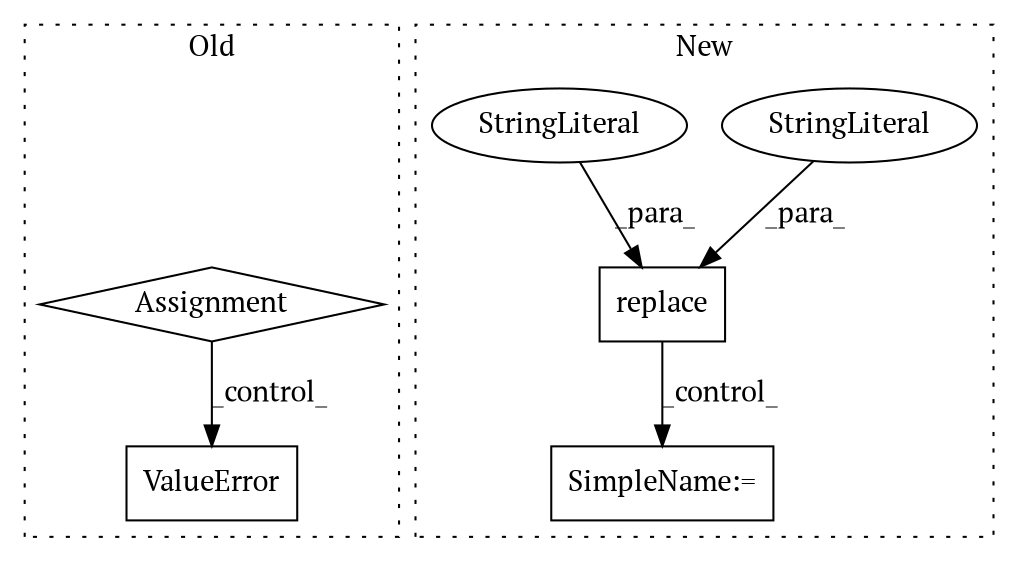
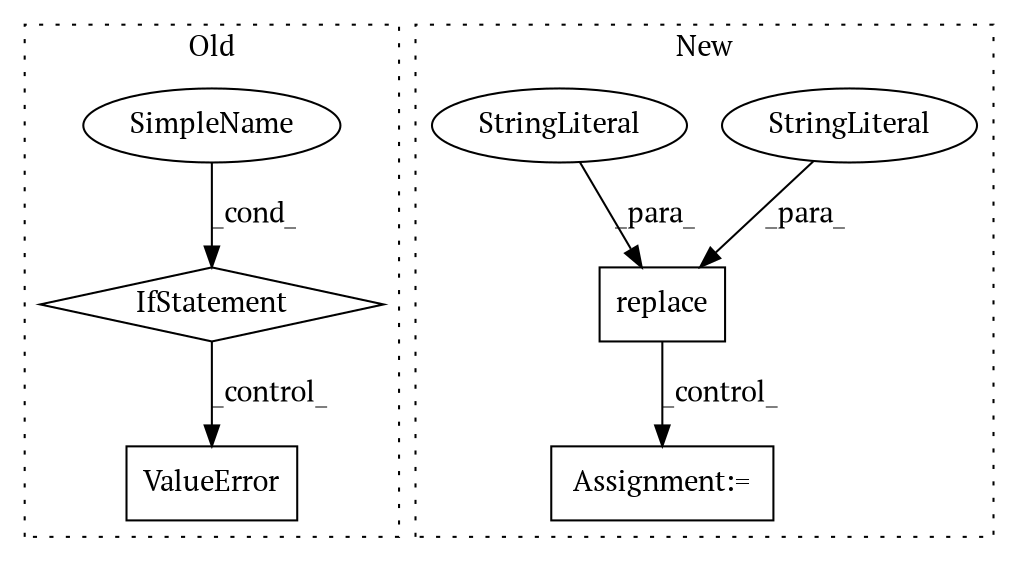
none -> (212, 125)
(212, 304) -> (212, 304)
(662, 483) -> (662, 483)
